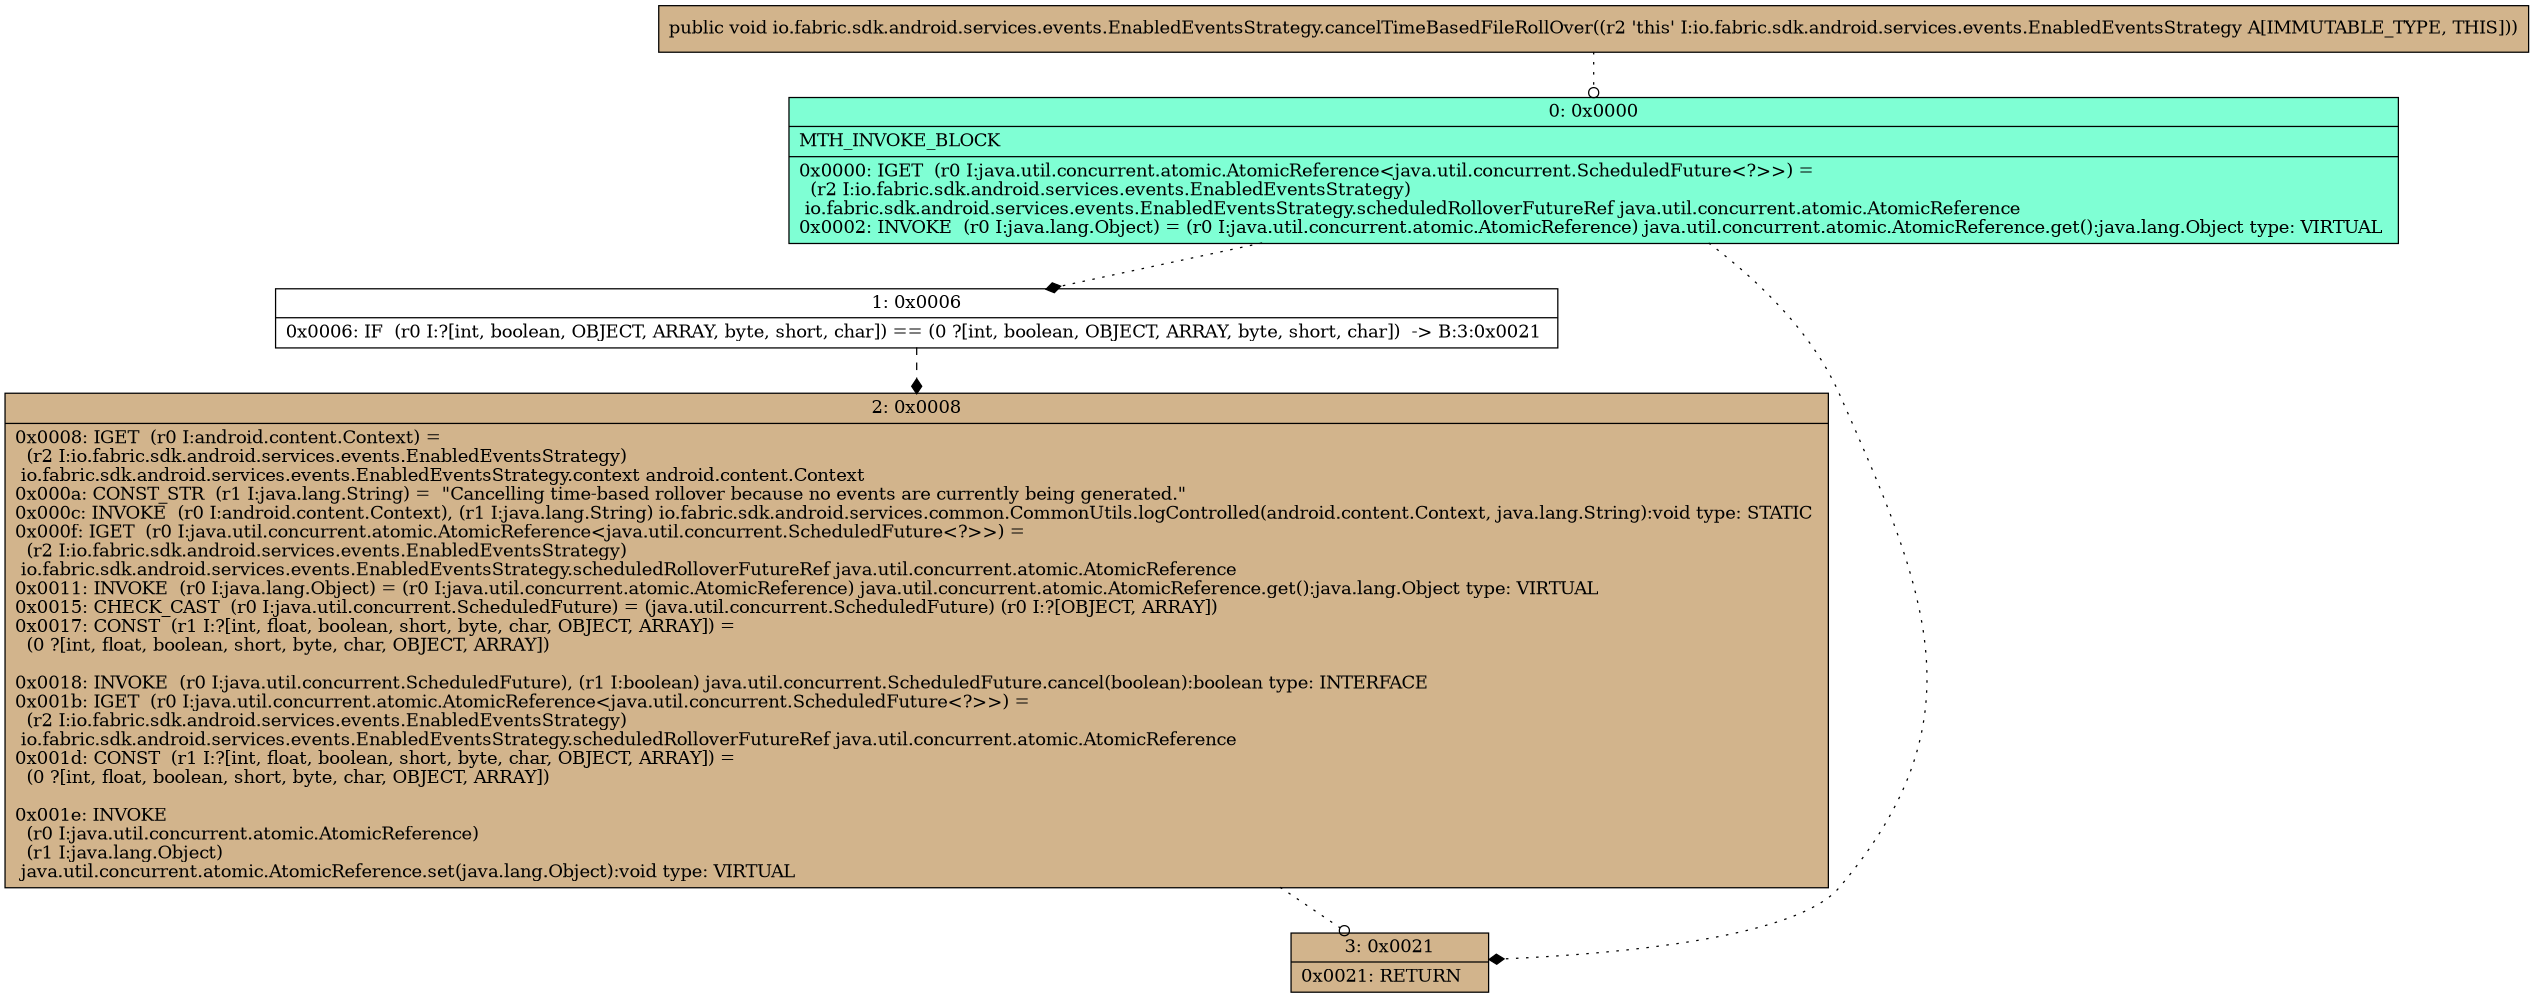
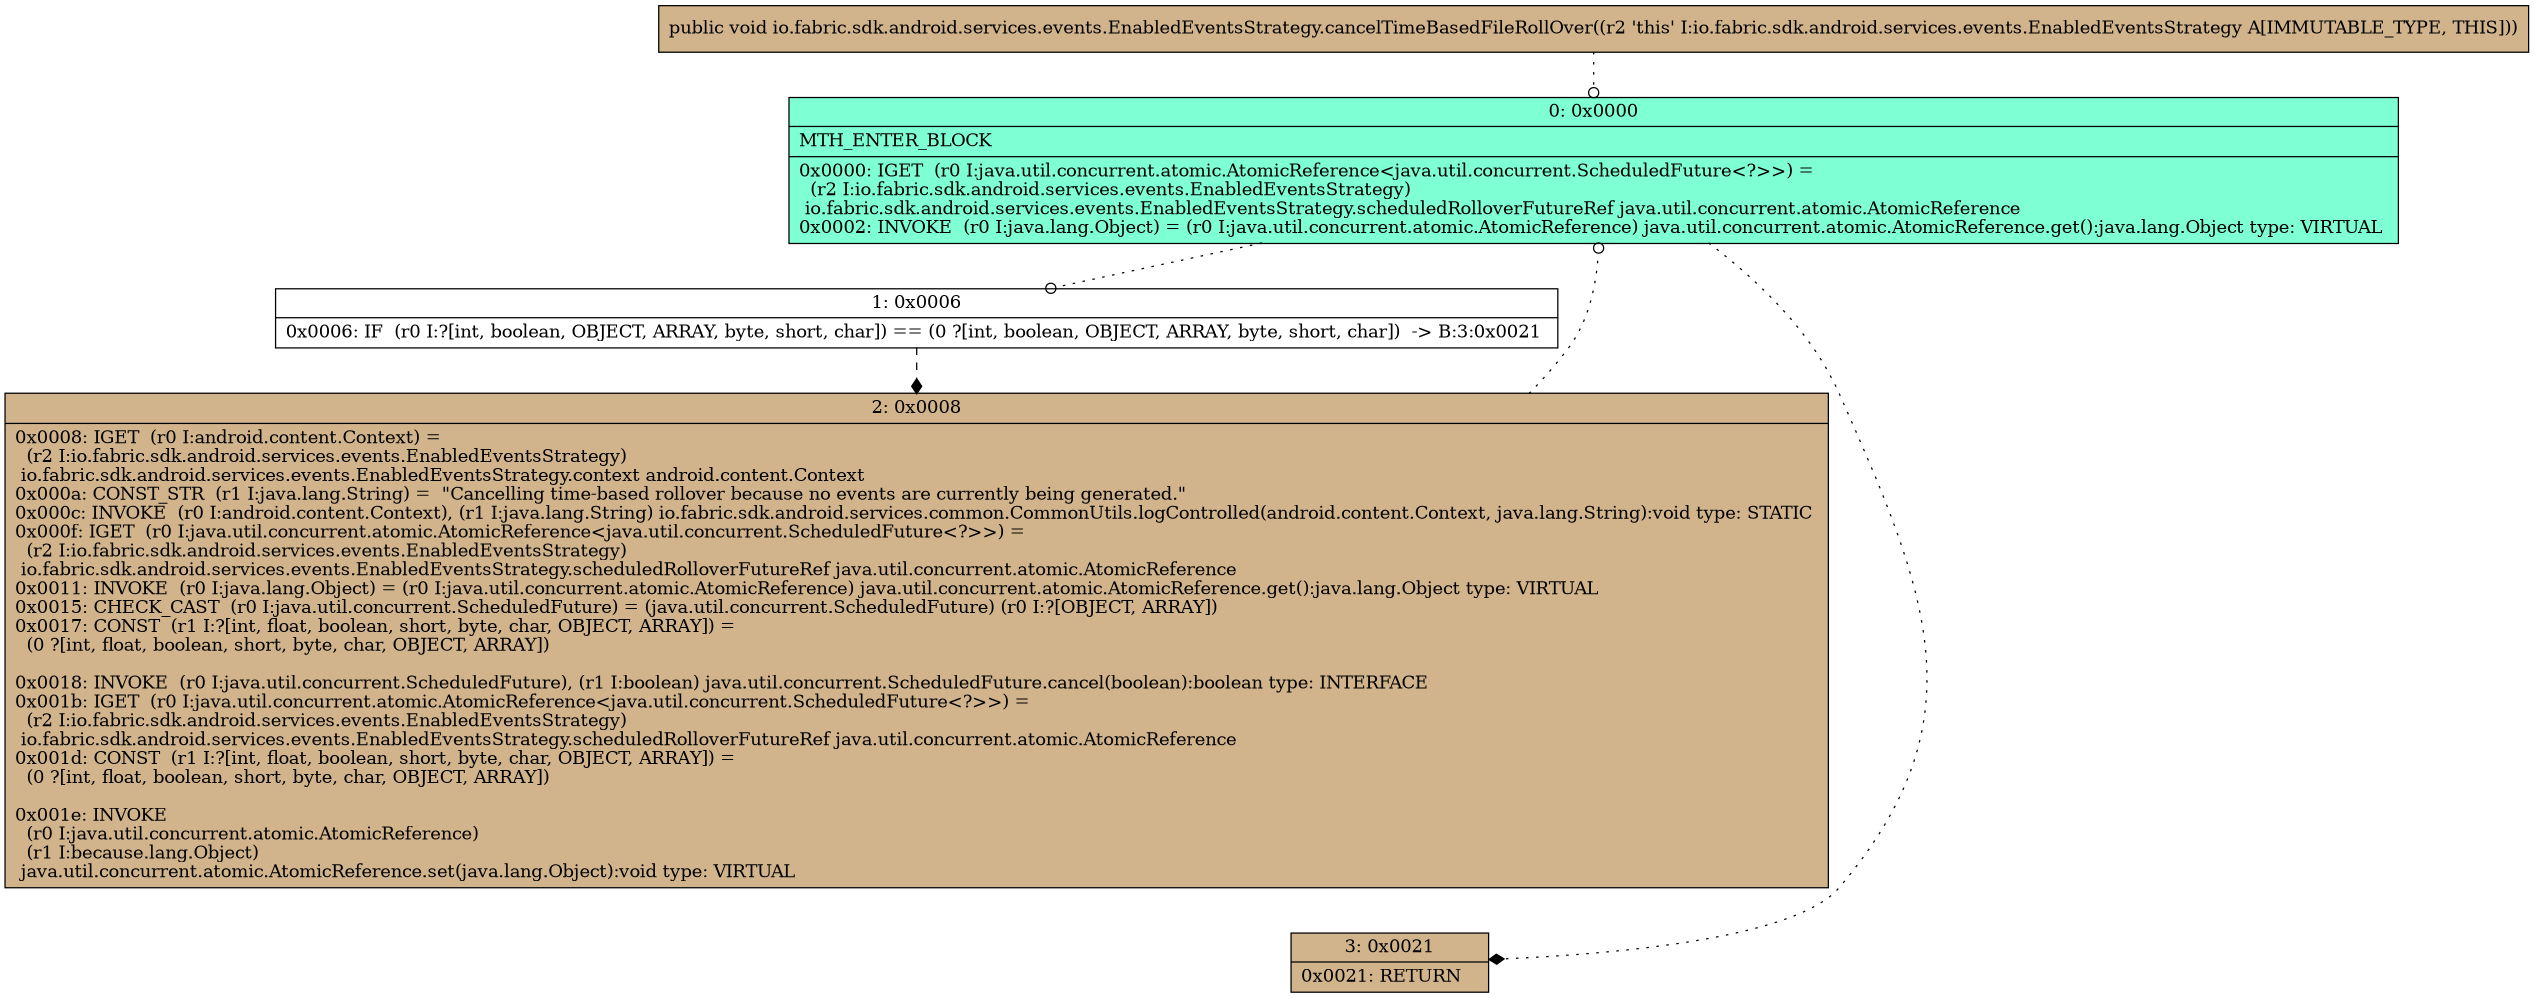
(900, 141) -> (896, 141)
(1161, 265) -> (1161, 265)
(120, 853) -> (137, 853)
(1310, 907) -> (1579, 331)
